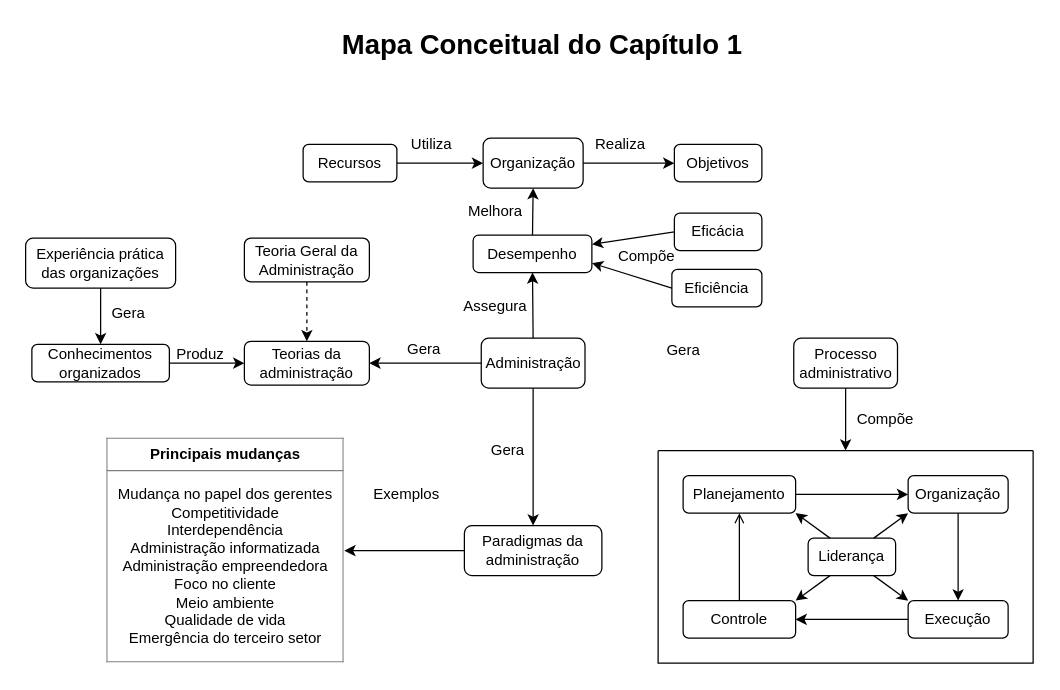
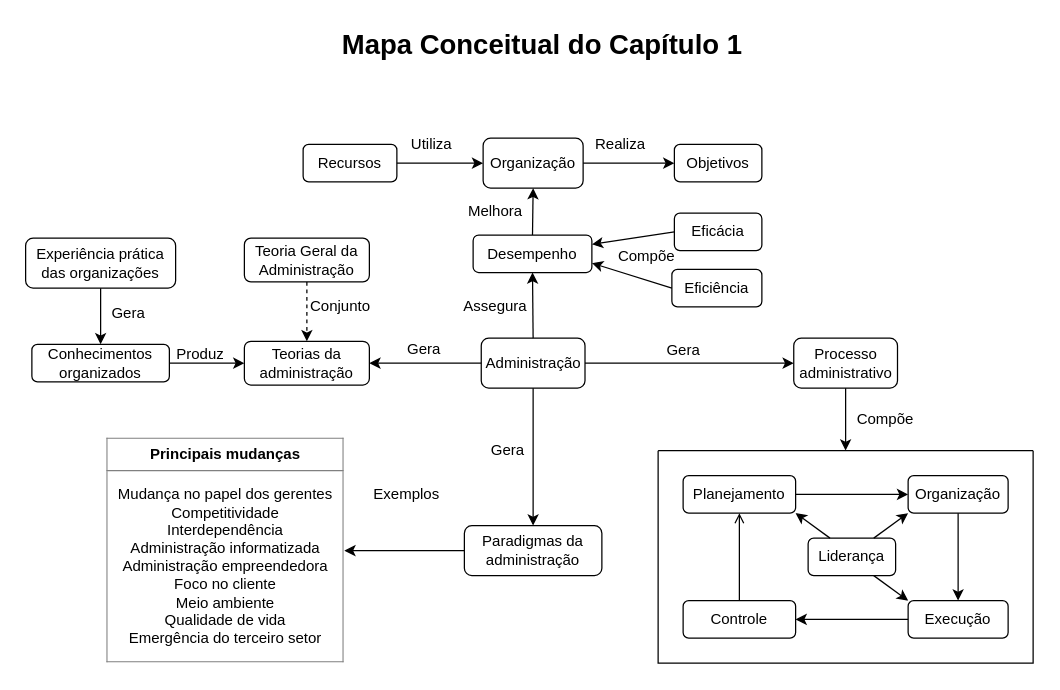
none -> (341, 307)
none -> (685, 363)
(816, 586) -> none
